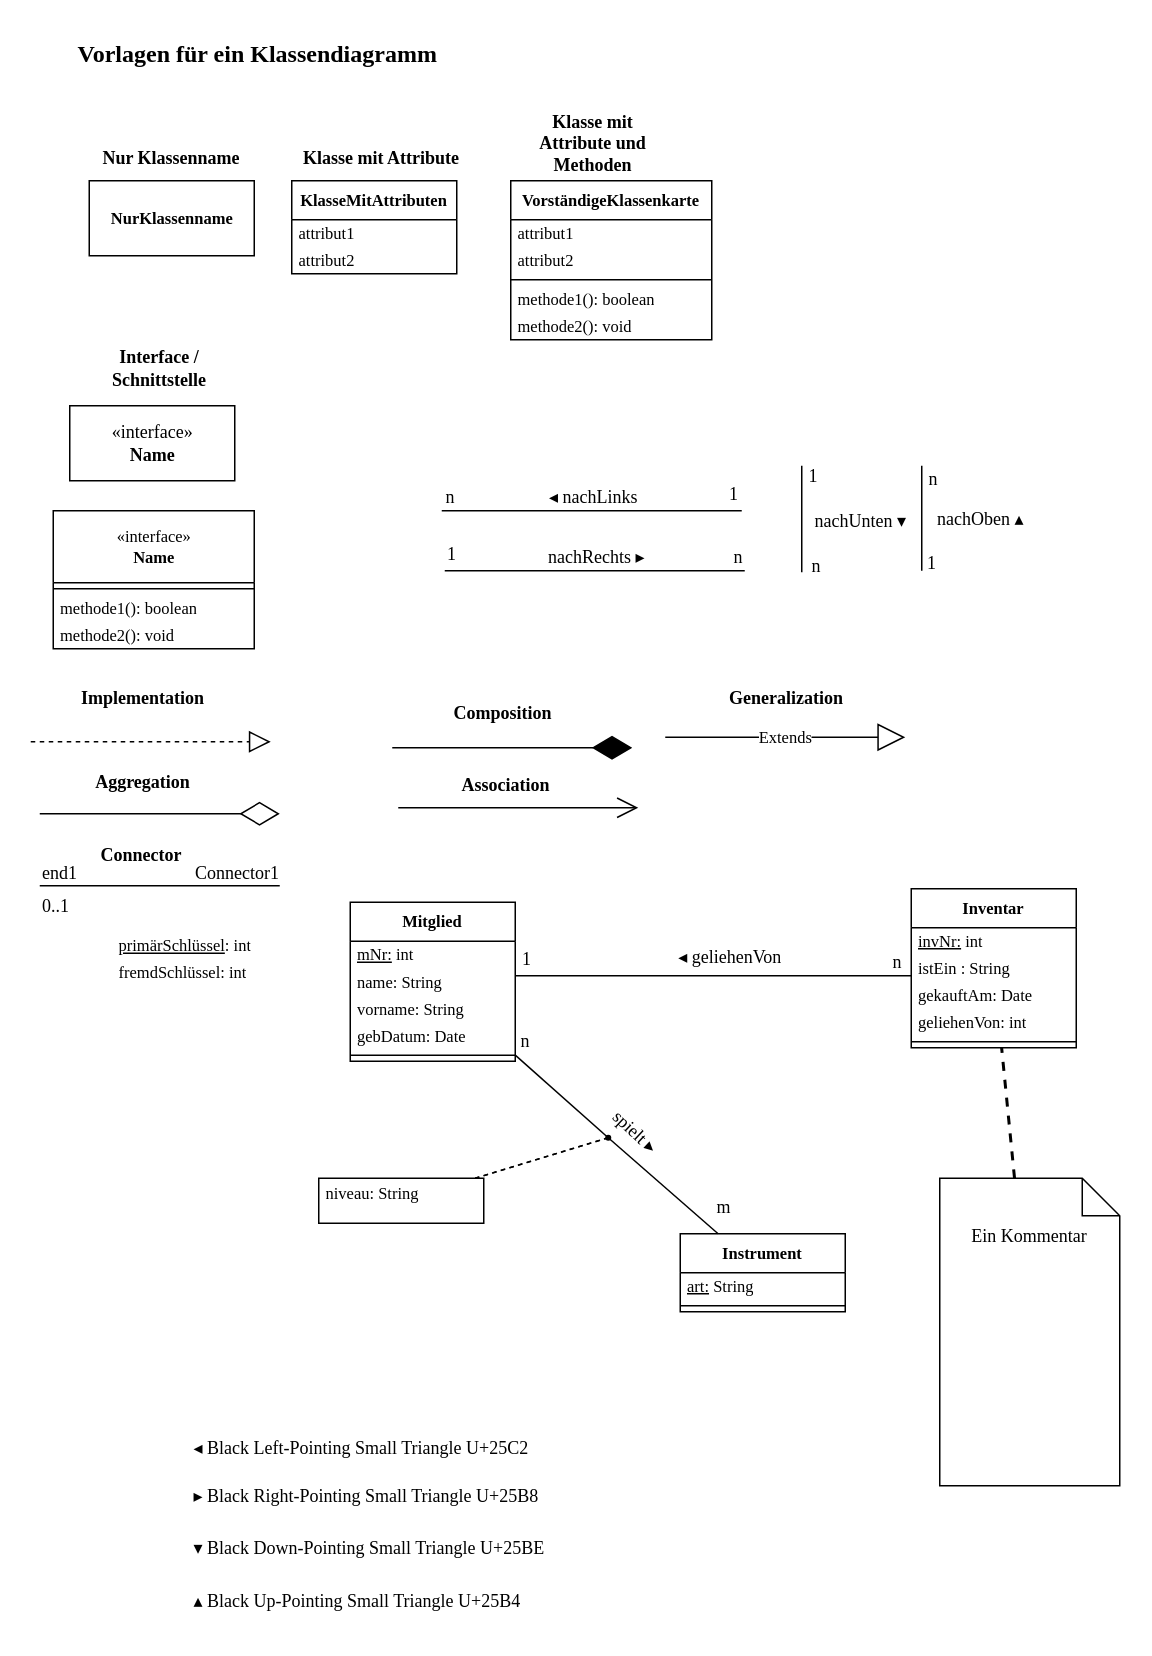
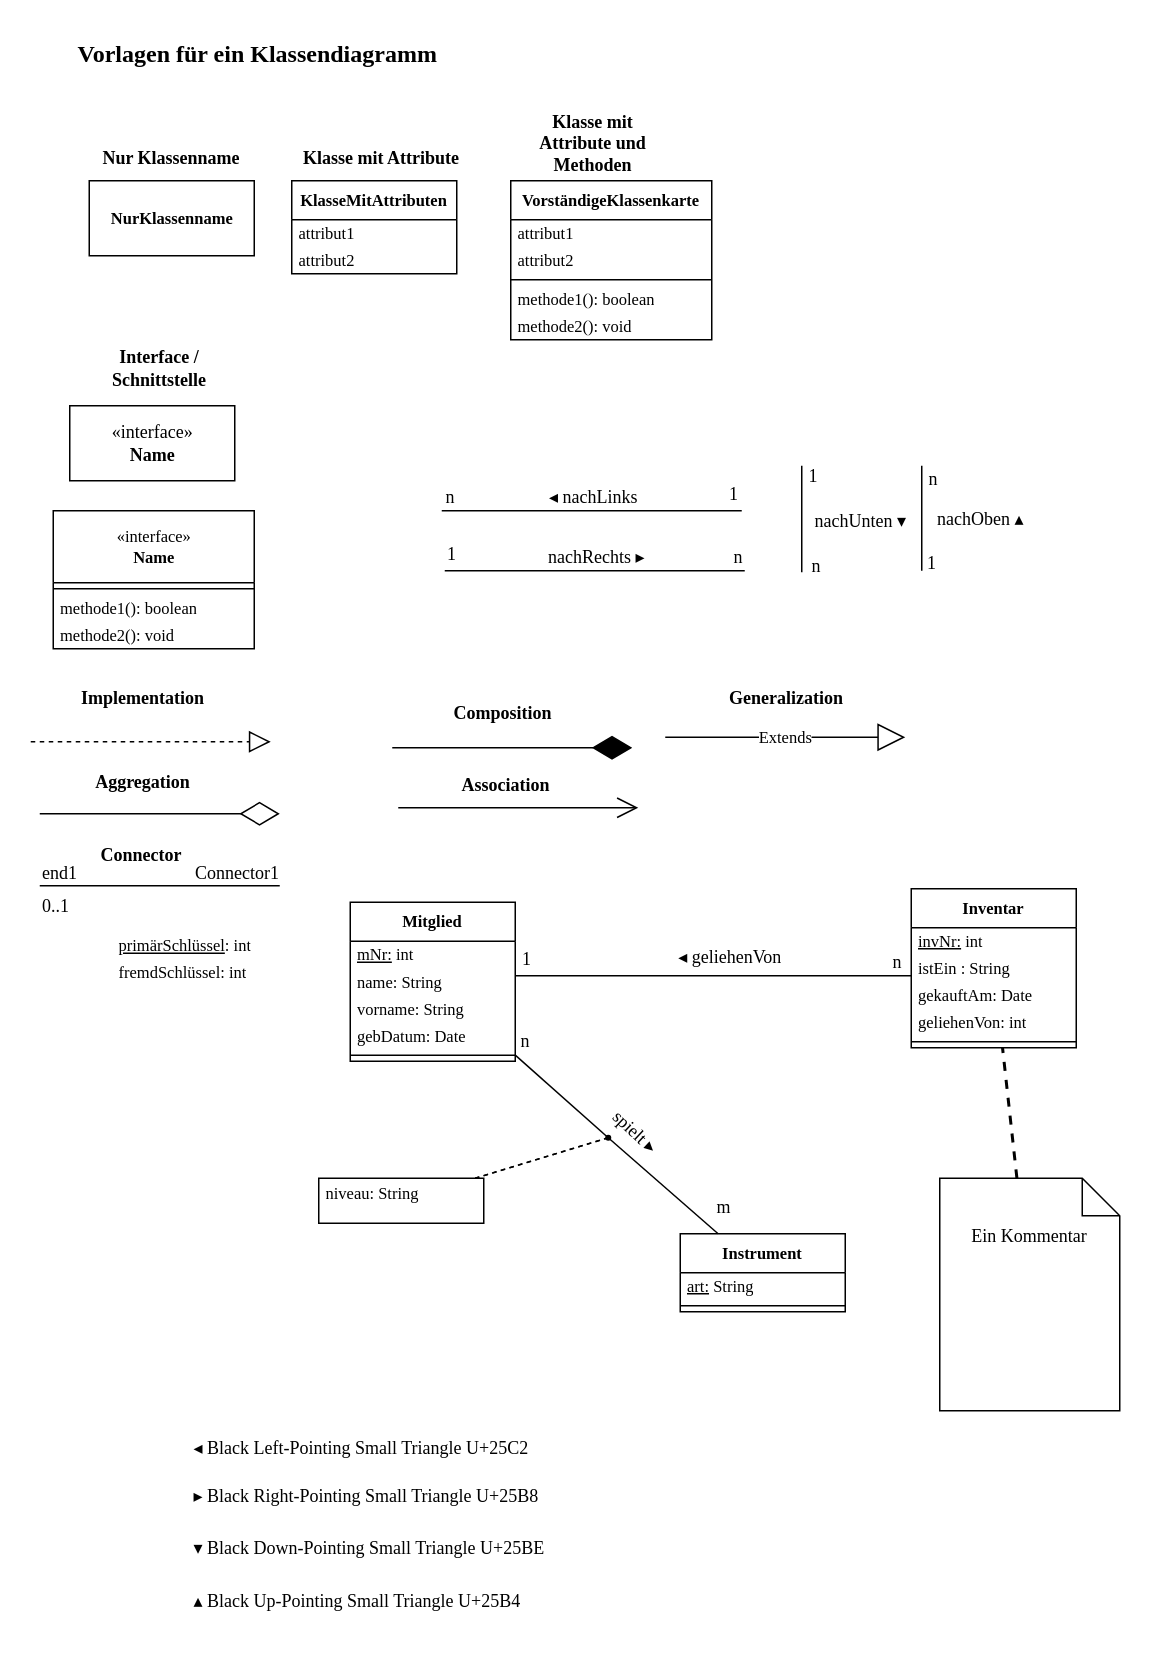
(1030, 1332) -> (1030, 1295)
